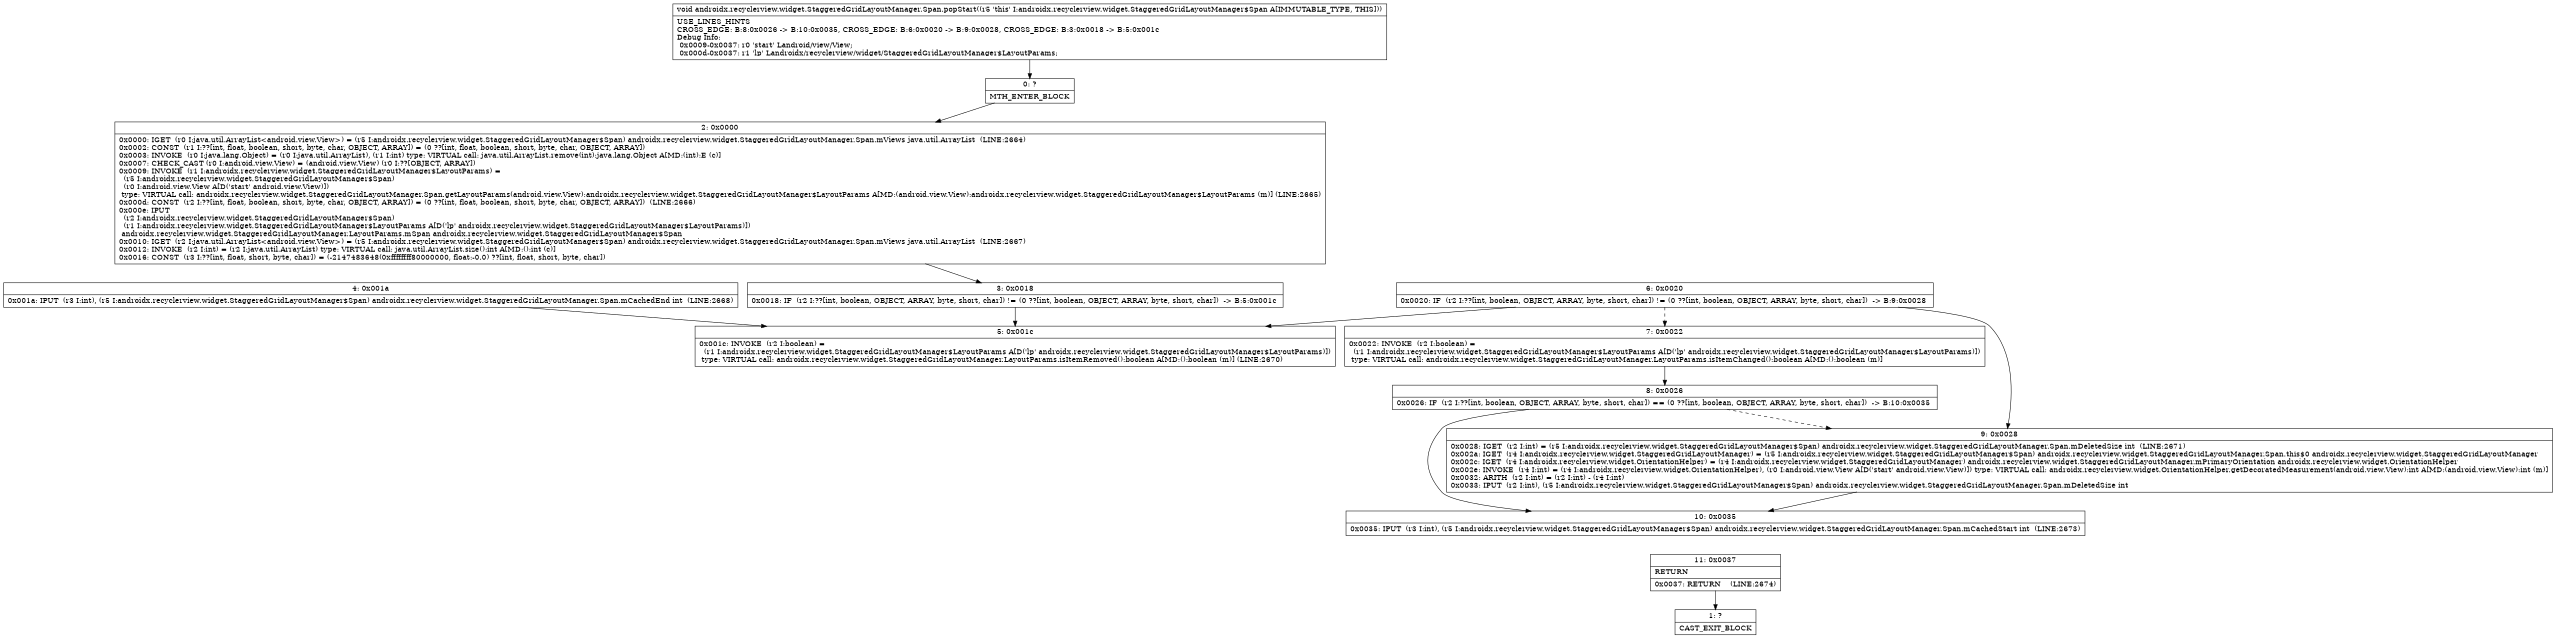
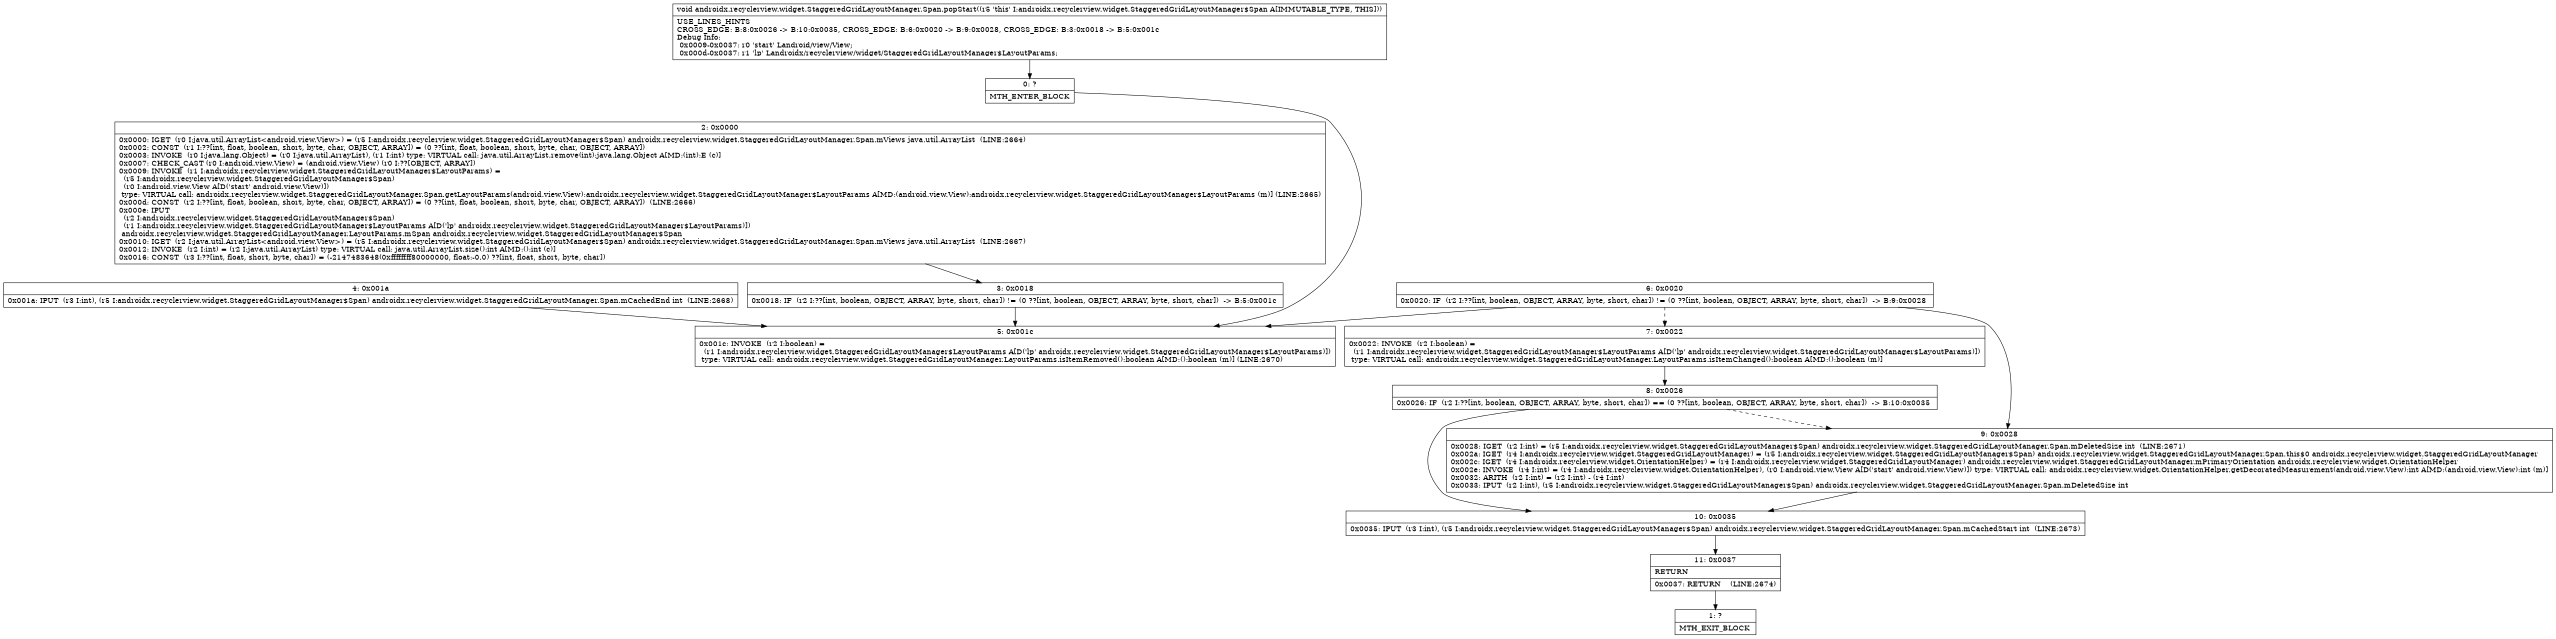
(968, 112) -> (1340, 136)
none -> (1716, 542)
(1716, 628) -> (1715, 628)
